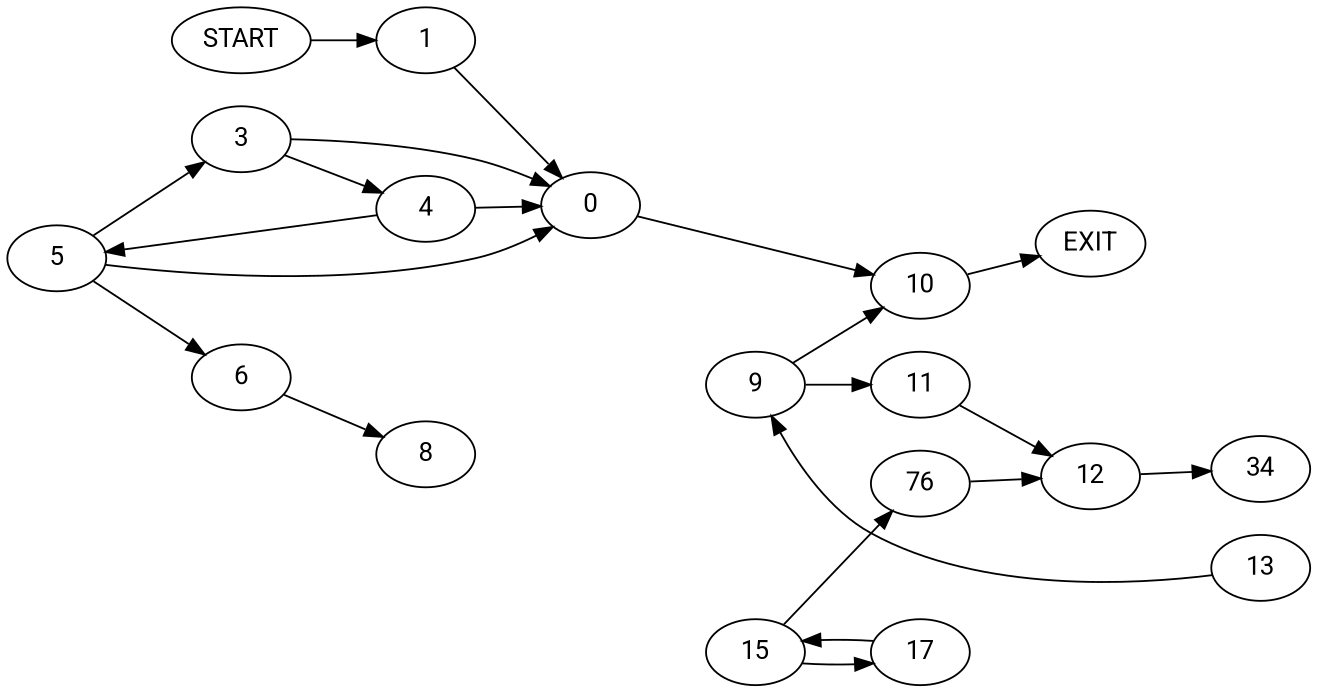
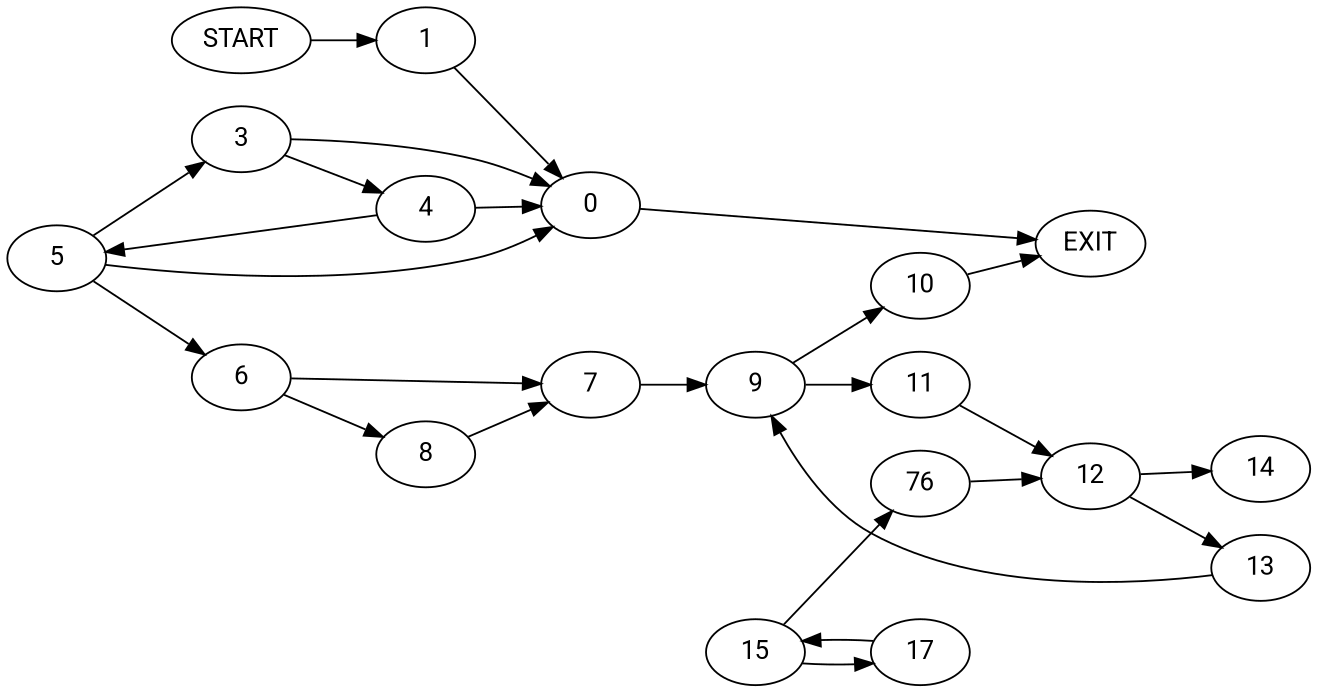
(747, 243) -> (829, 223)
none -> (591, 385)
(1261, 469) -> (1261, 469)
none -> (1168, 518)
